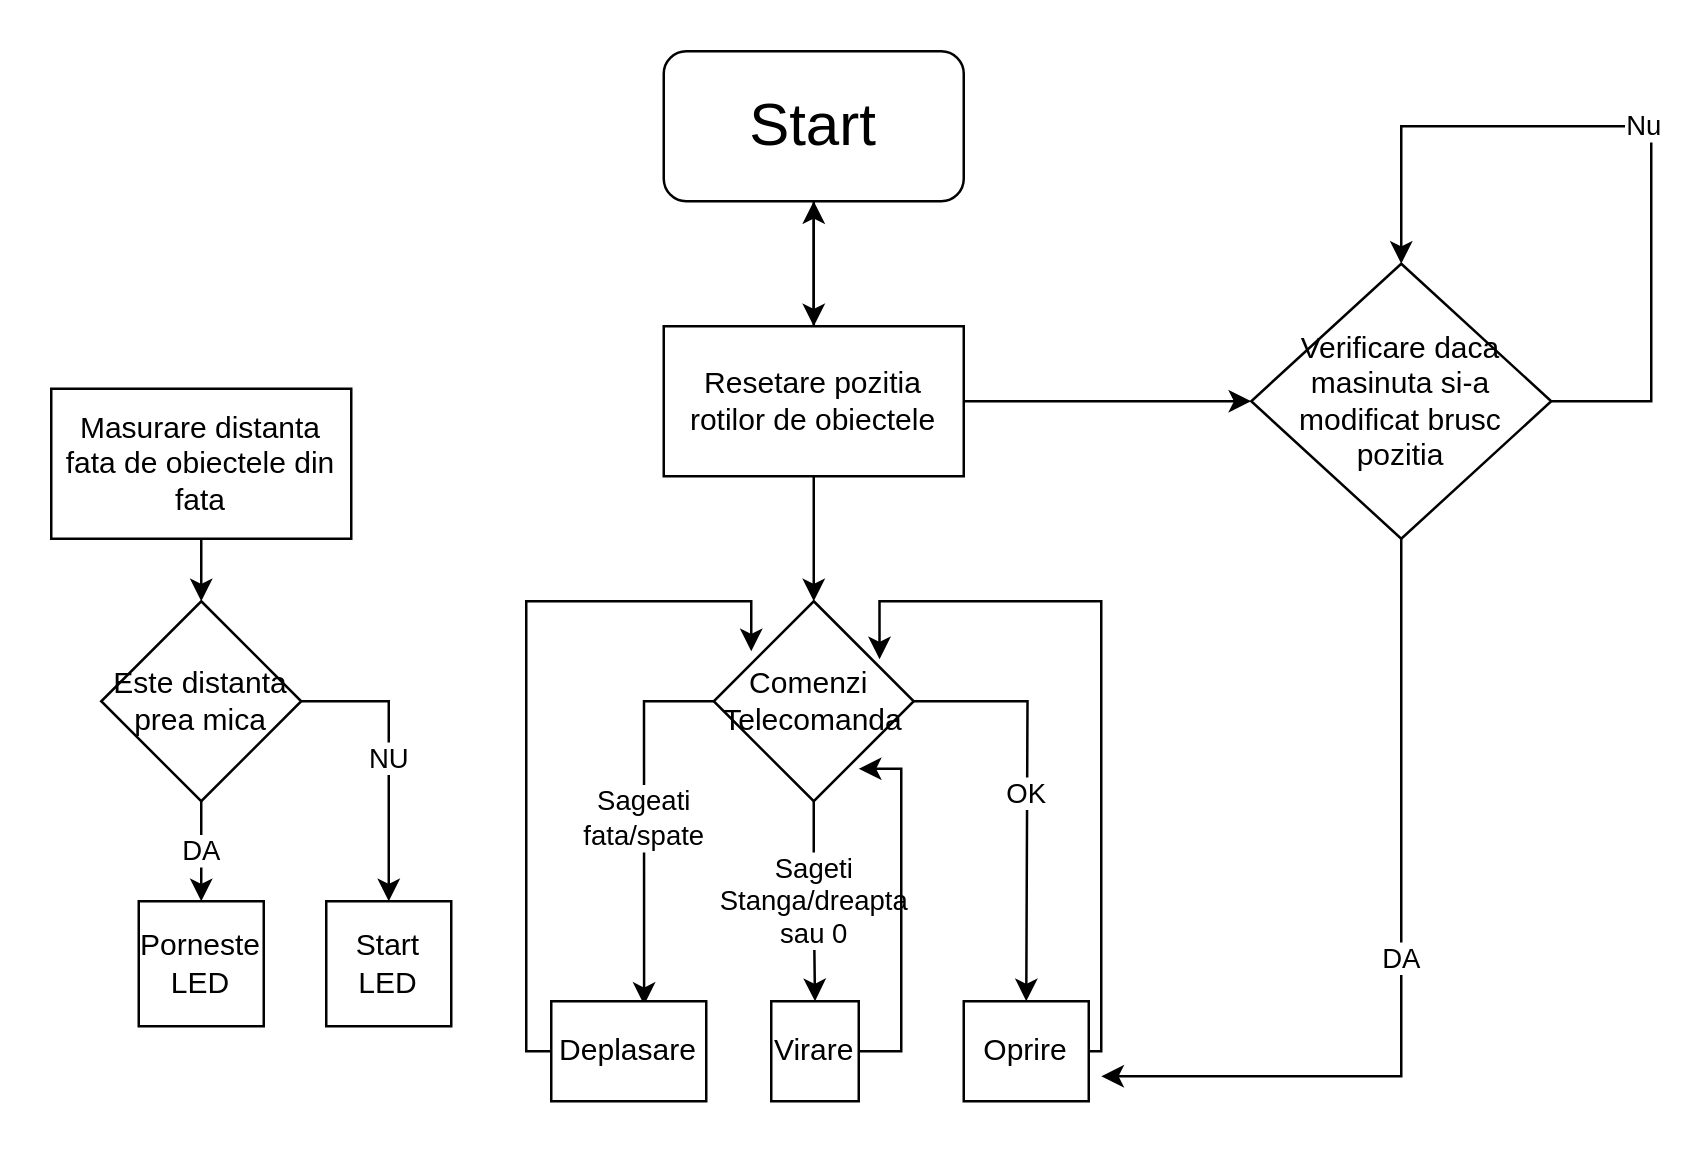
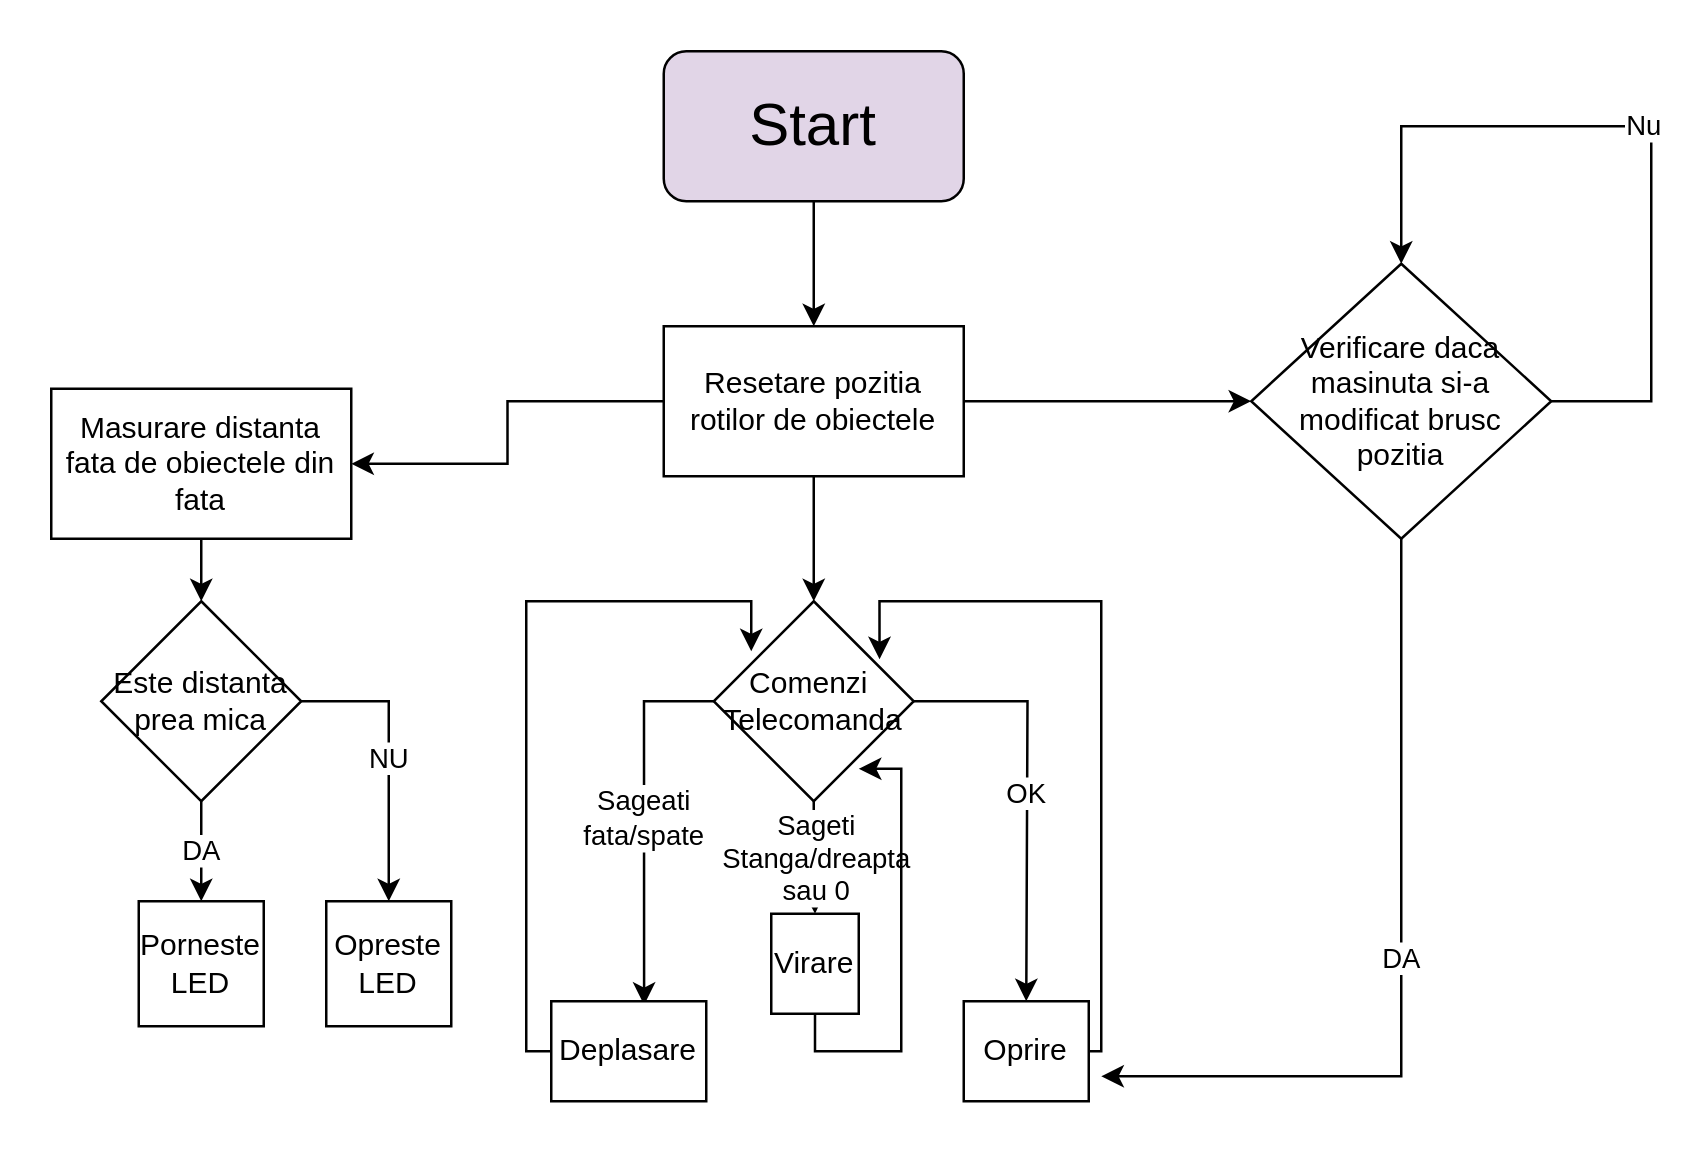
(814, 126) -> (814, 126)
(814, 324) -> (508, 424)
(389, 964) -> (389, 964)
(815, 1051) -> (815, 964)
